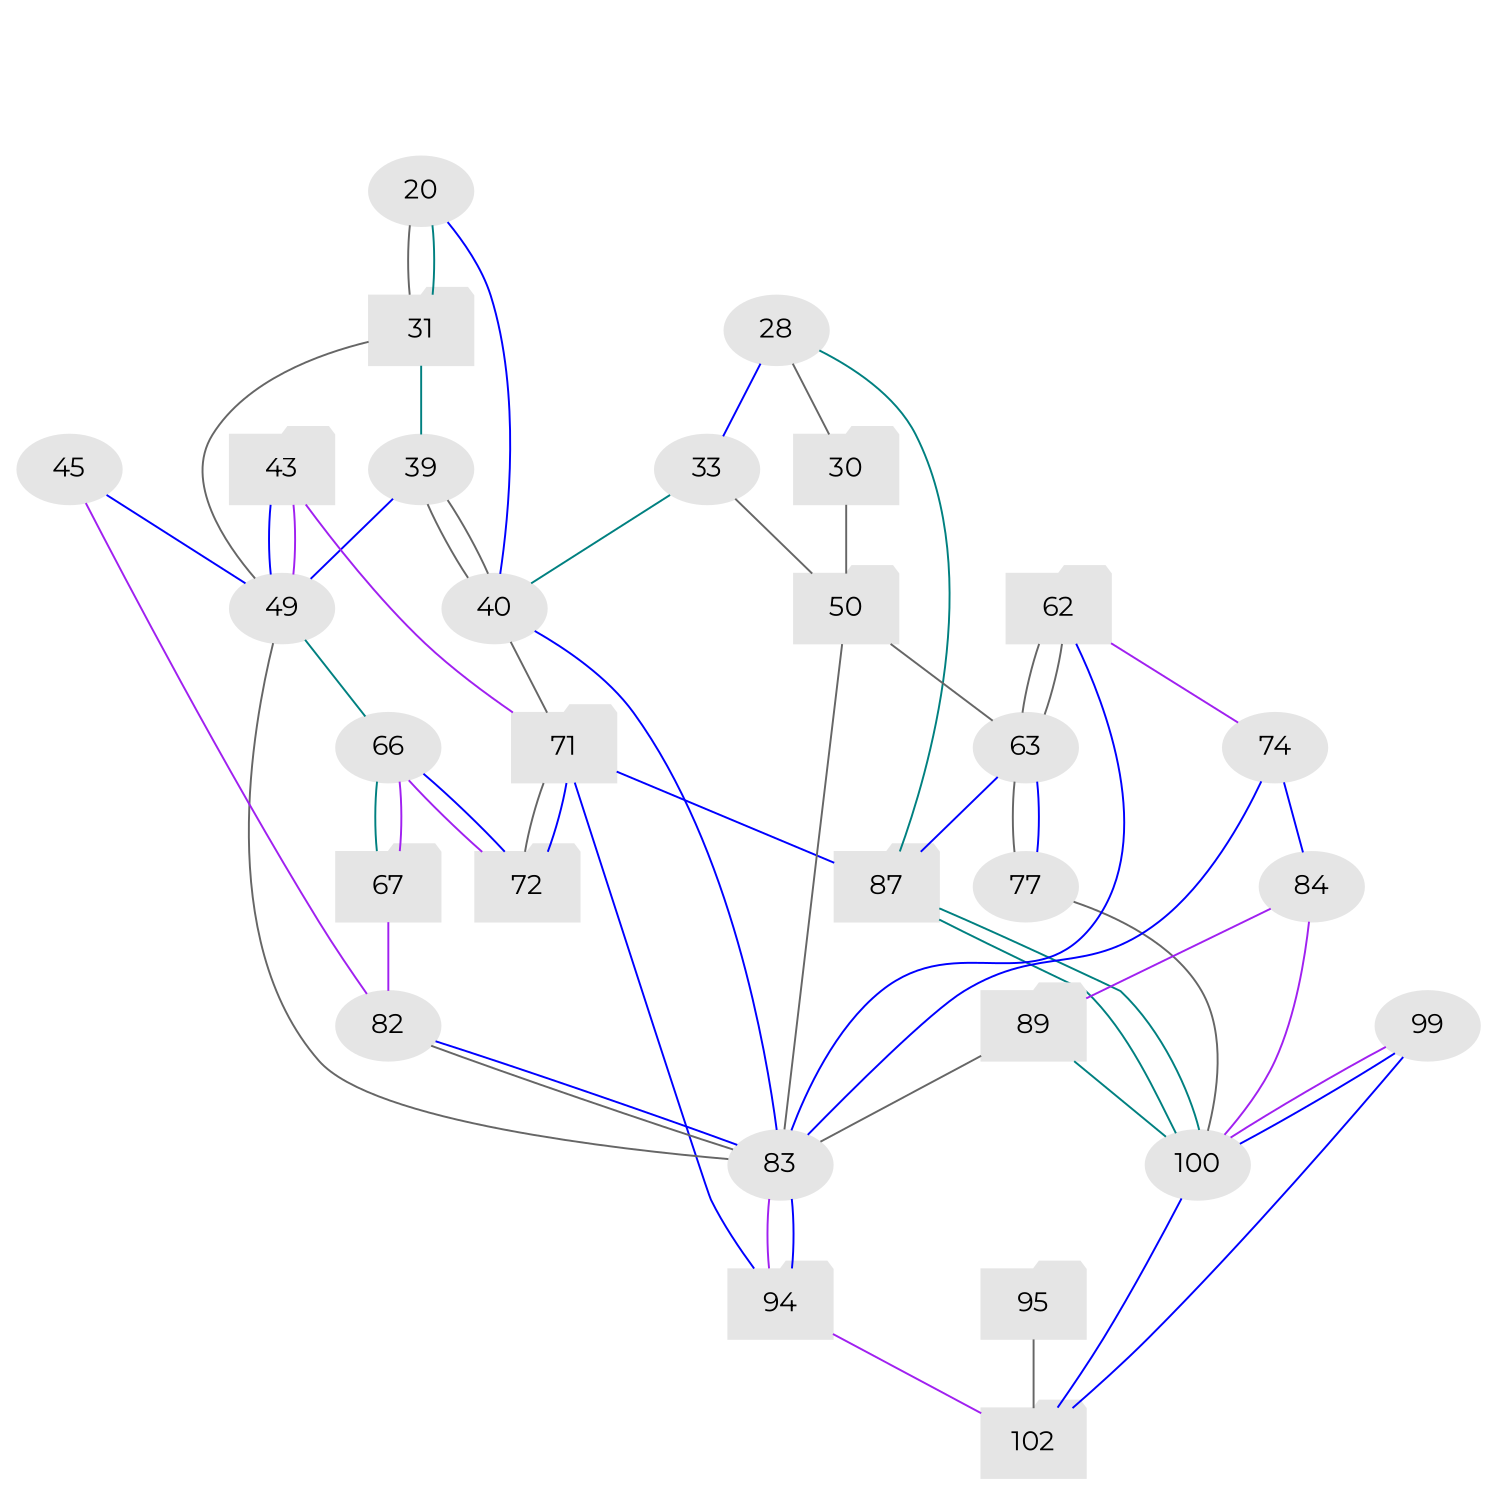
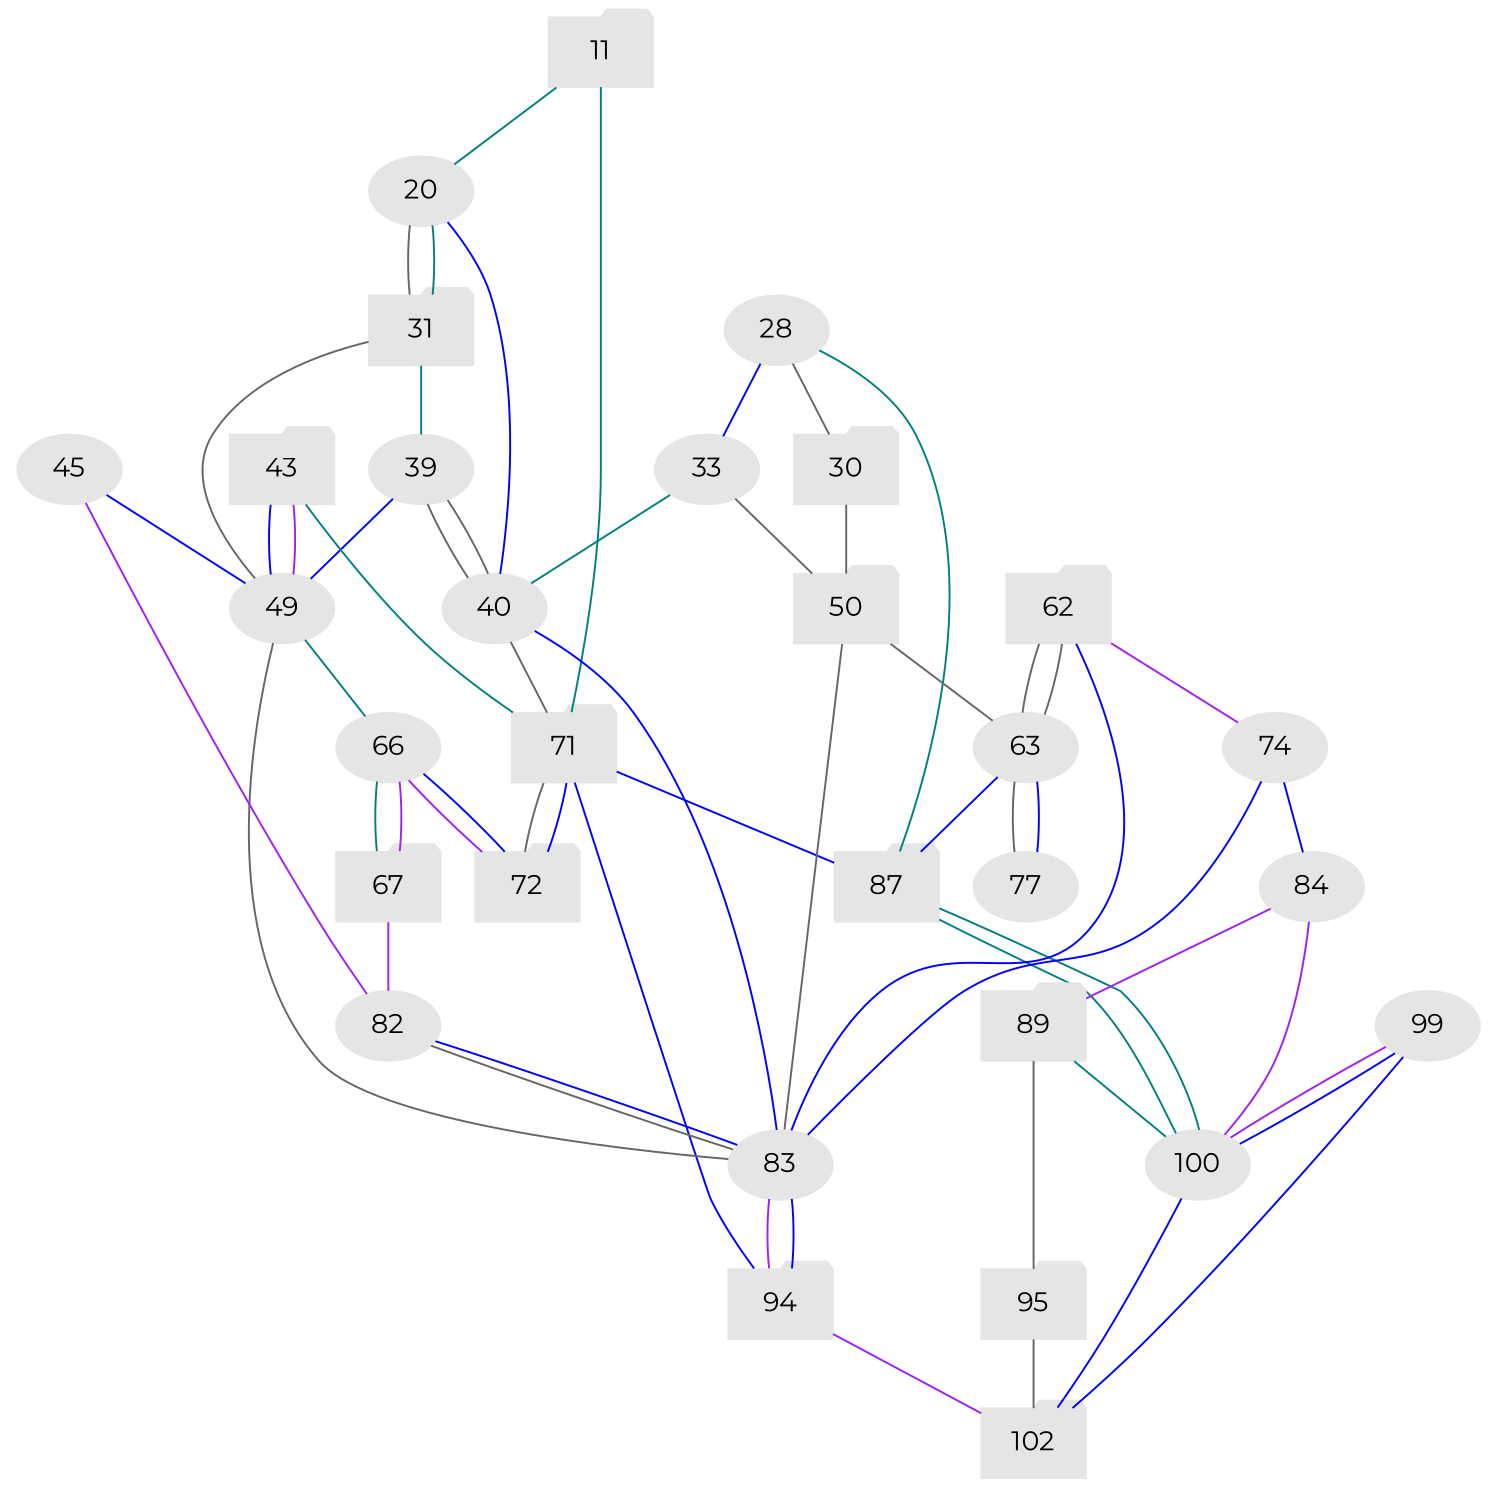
none -> (601, 52)
(400, 618) -> (400, 618)
(1197, 984) -> none
(901, 1099) -> (1034, 1165)
